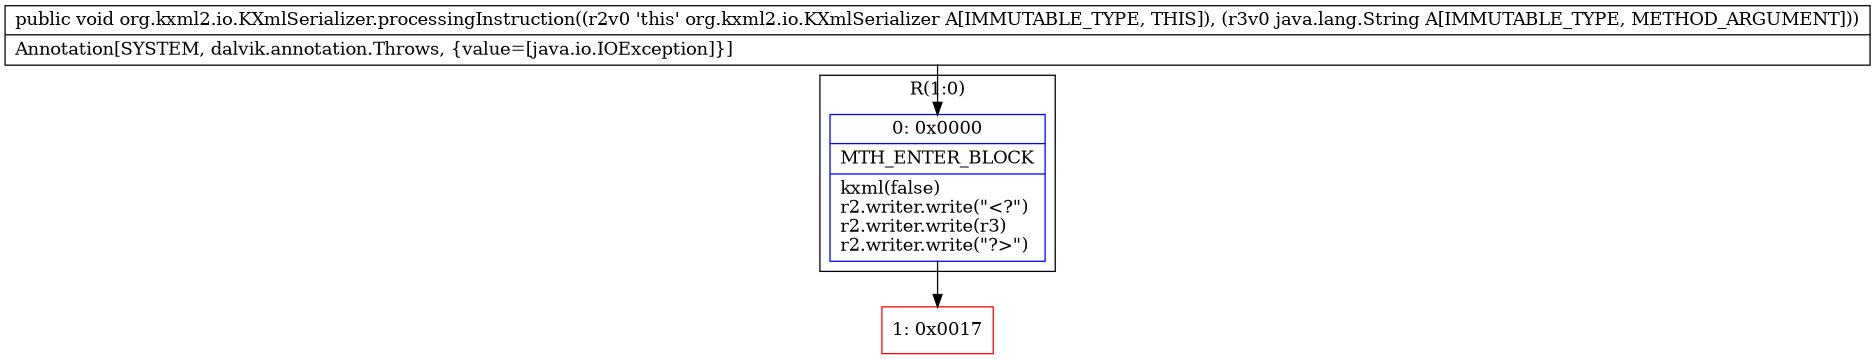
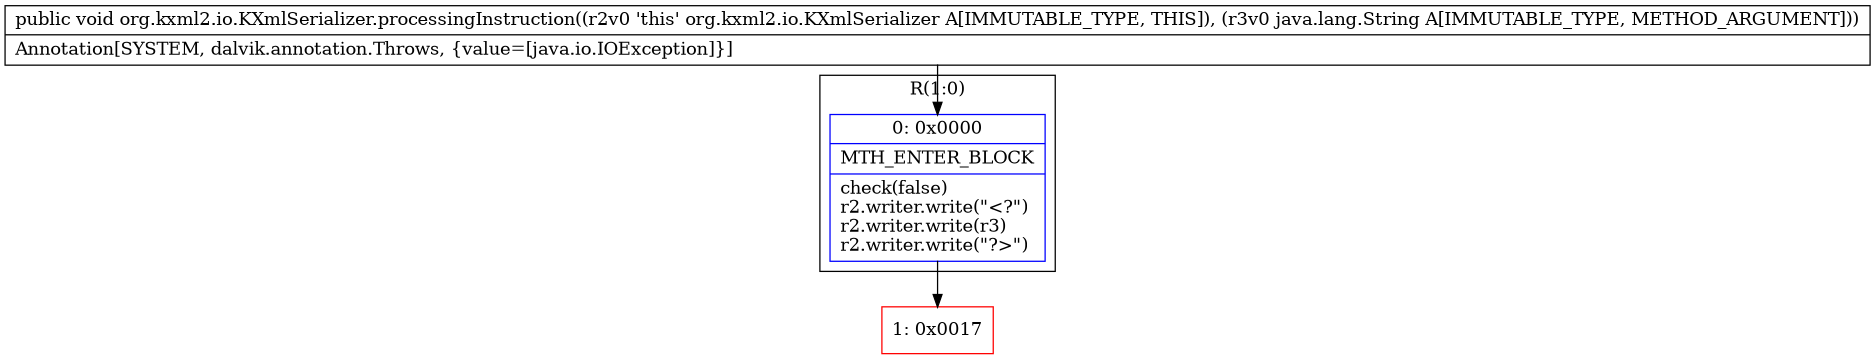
(890, 189) -> (894, 189)
